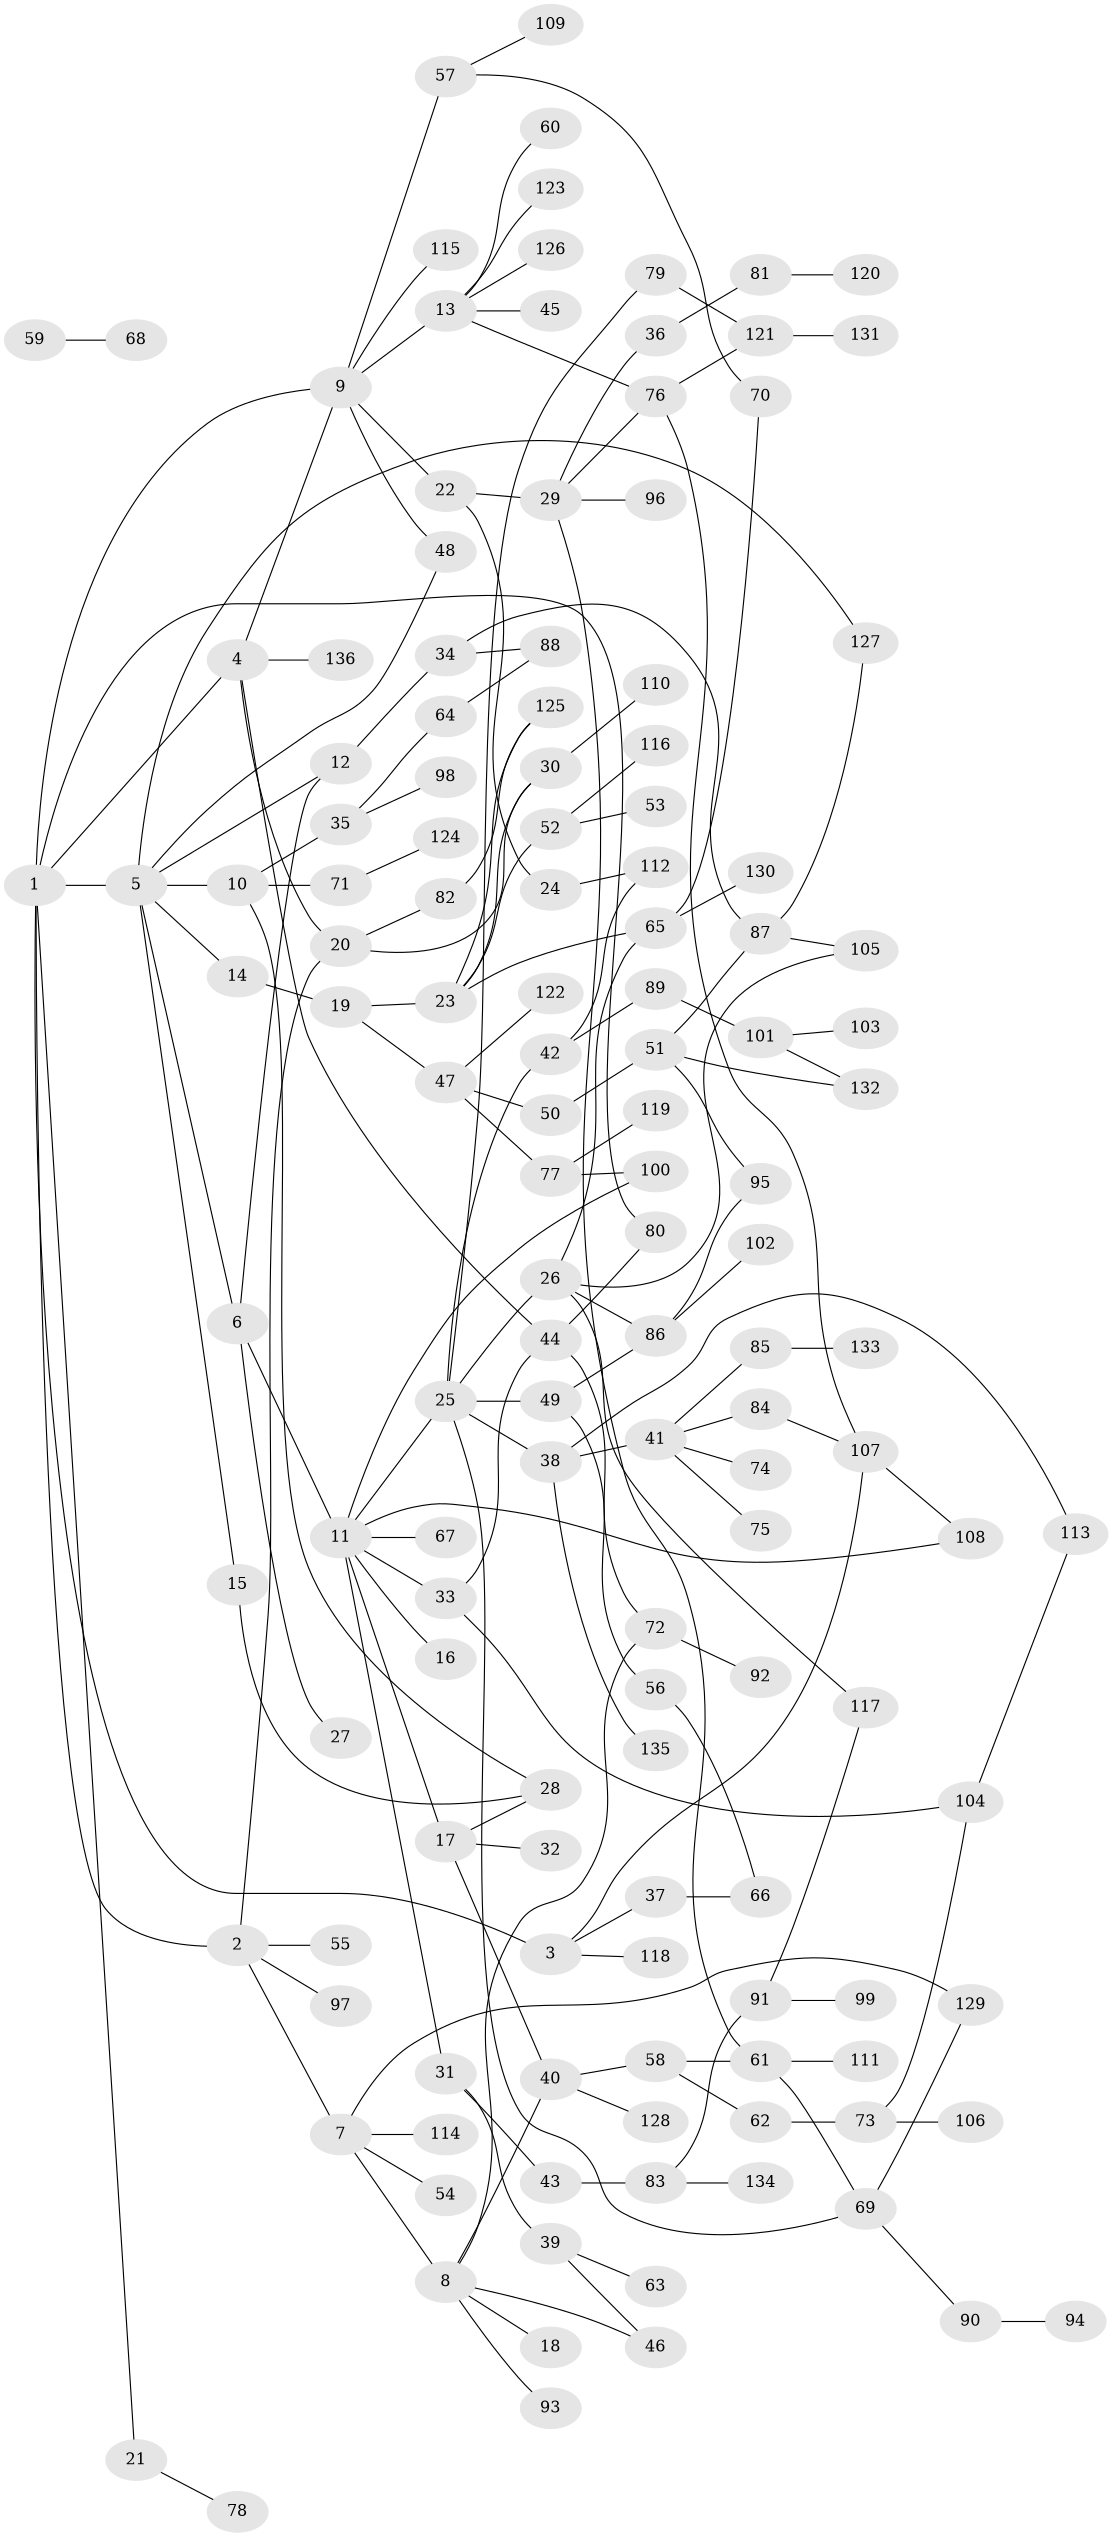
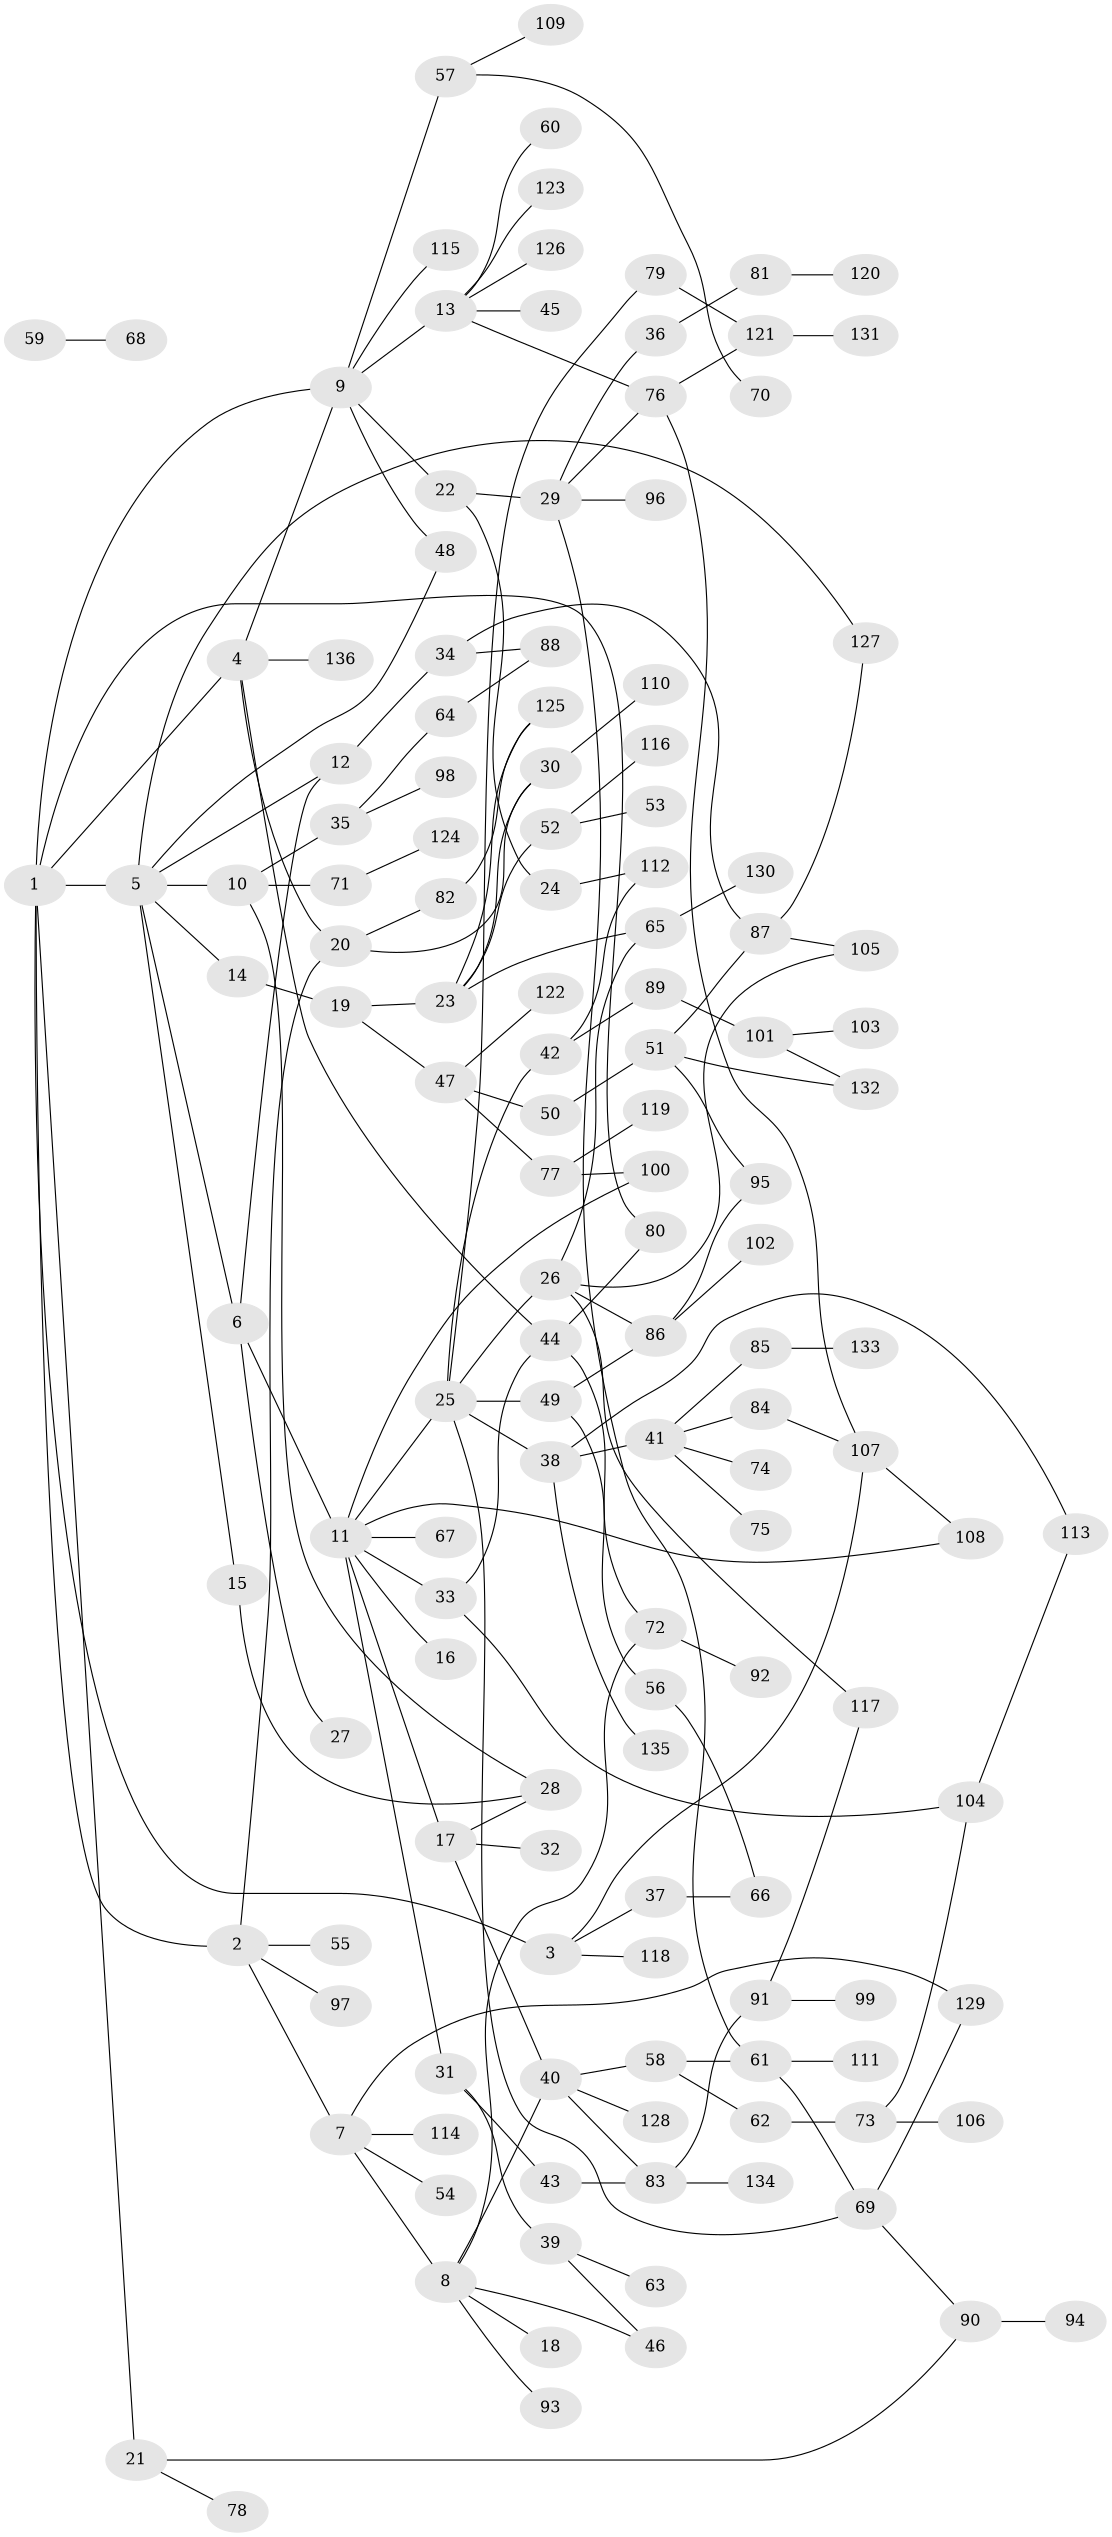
(736, 670) -> none
none -> (603, 2131)
none -> (582, 2460)
